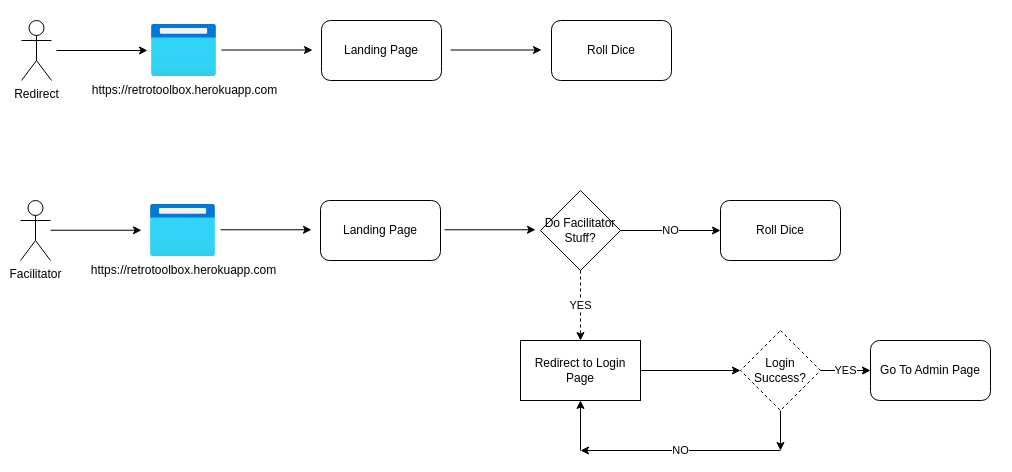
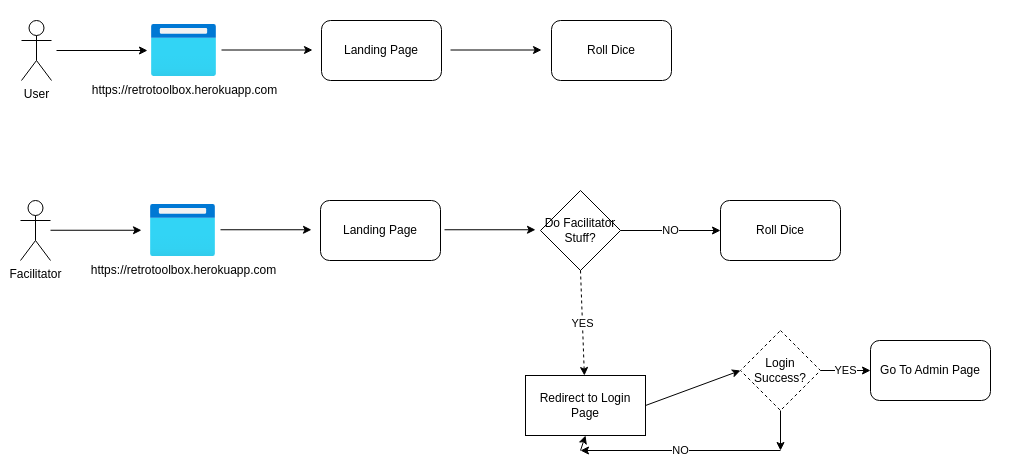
(37, 95) -> (37, 95)
(581, 371) -> (586, 406)
